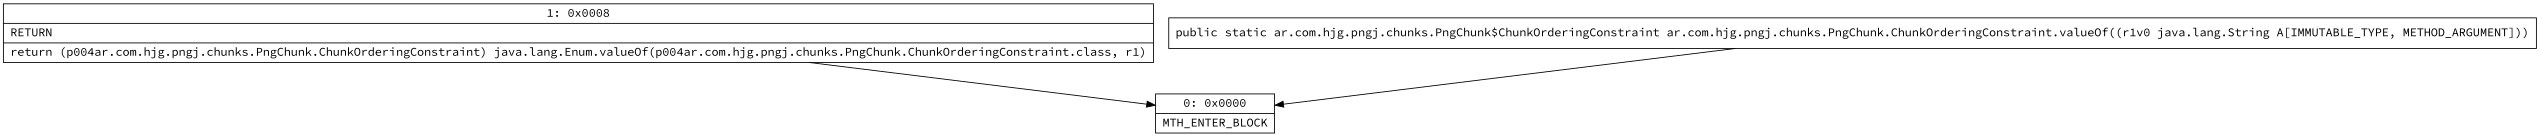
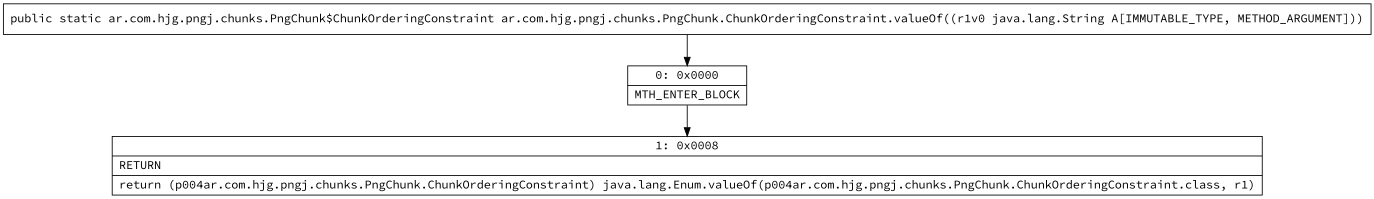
(978, 83) -> (687, 116)
